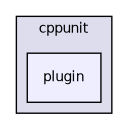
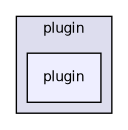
(64, 29) -> (64, 29)
